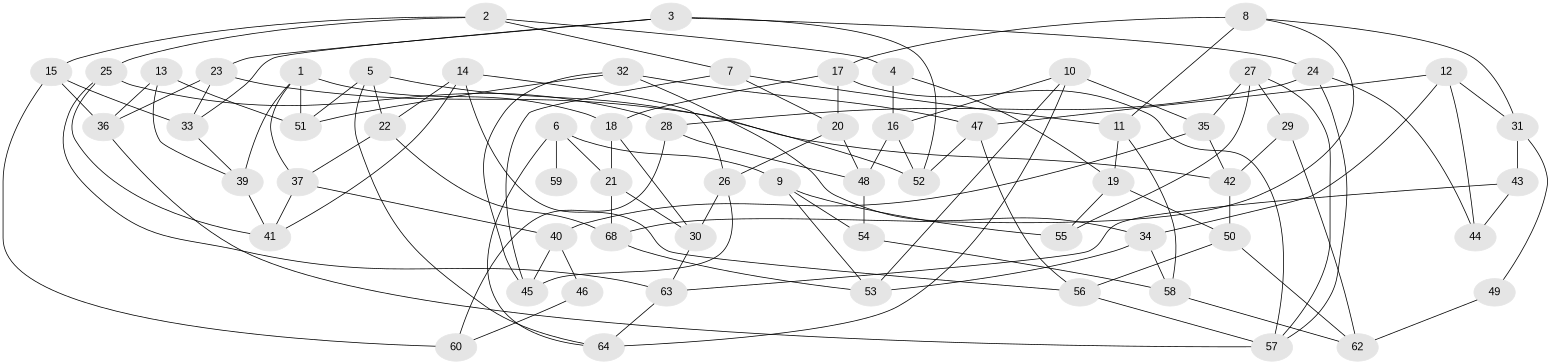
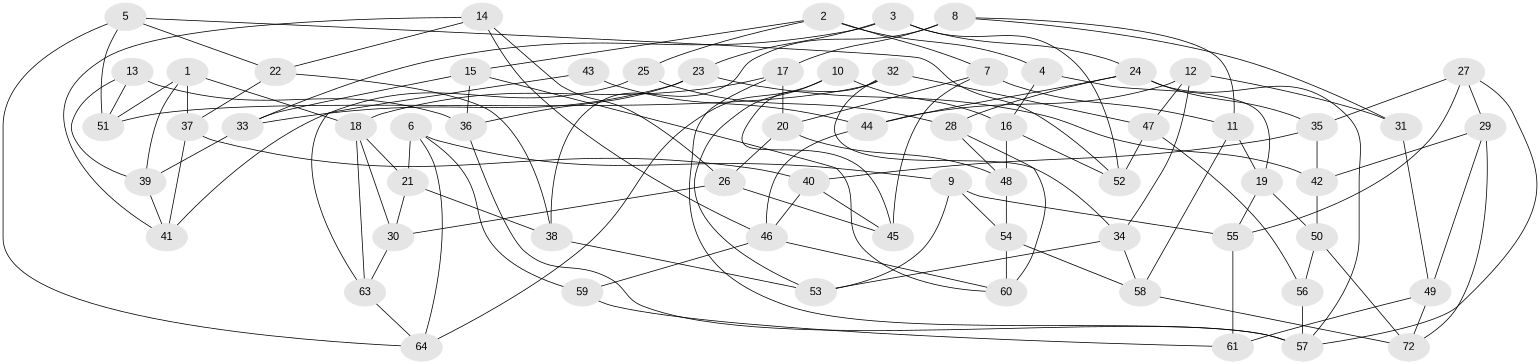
(1137, 99) -> (1260, 106)
(1518, 155) -> none
none -> (774, 180)
none -> (1458, 210)
(611, 237) -> (552, 237)
(721, 259) -> (605, 147)
(299, 262) -> (360, 210)
none -> (1006, 265)
none -> (667, 267)
none -> (1233, 347)
(1358, 347) -> (1409, 347)
